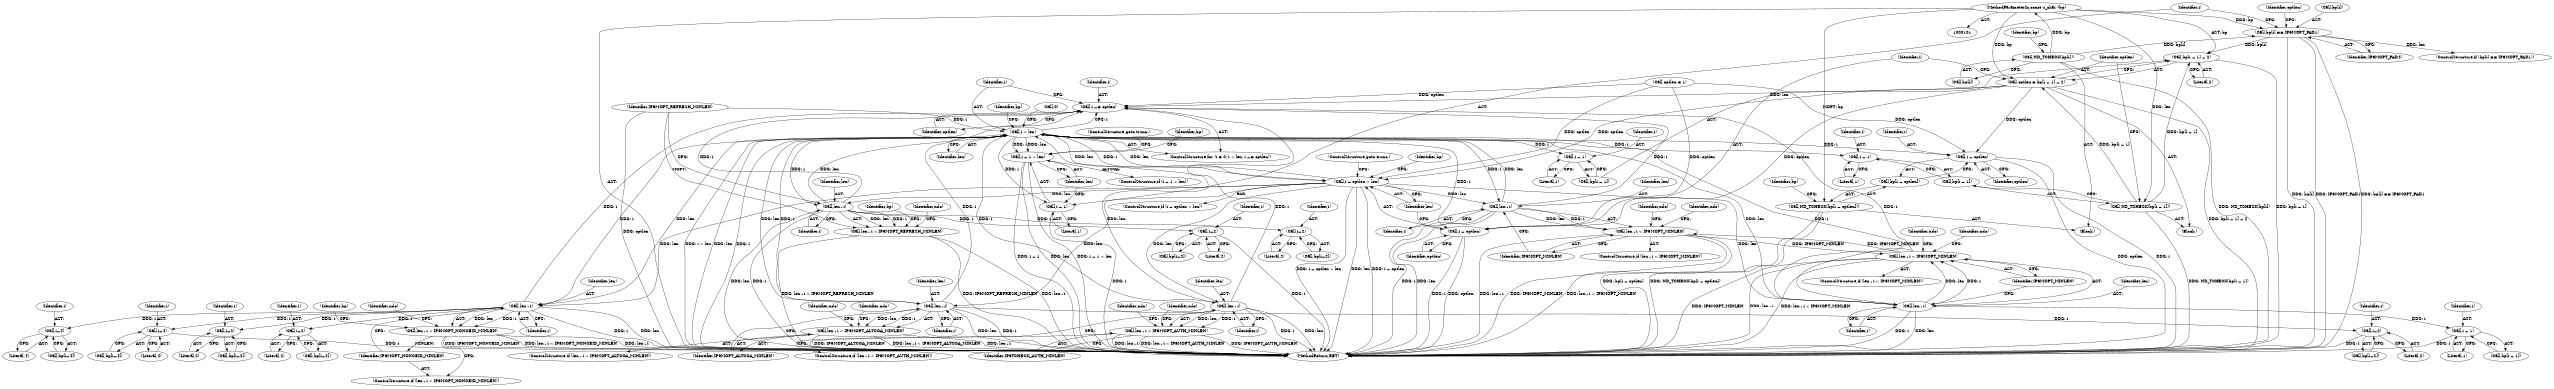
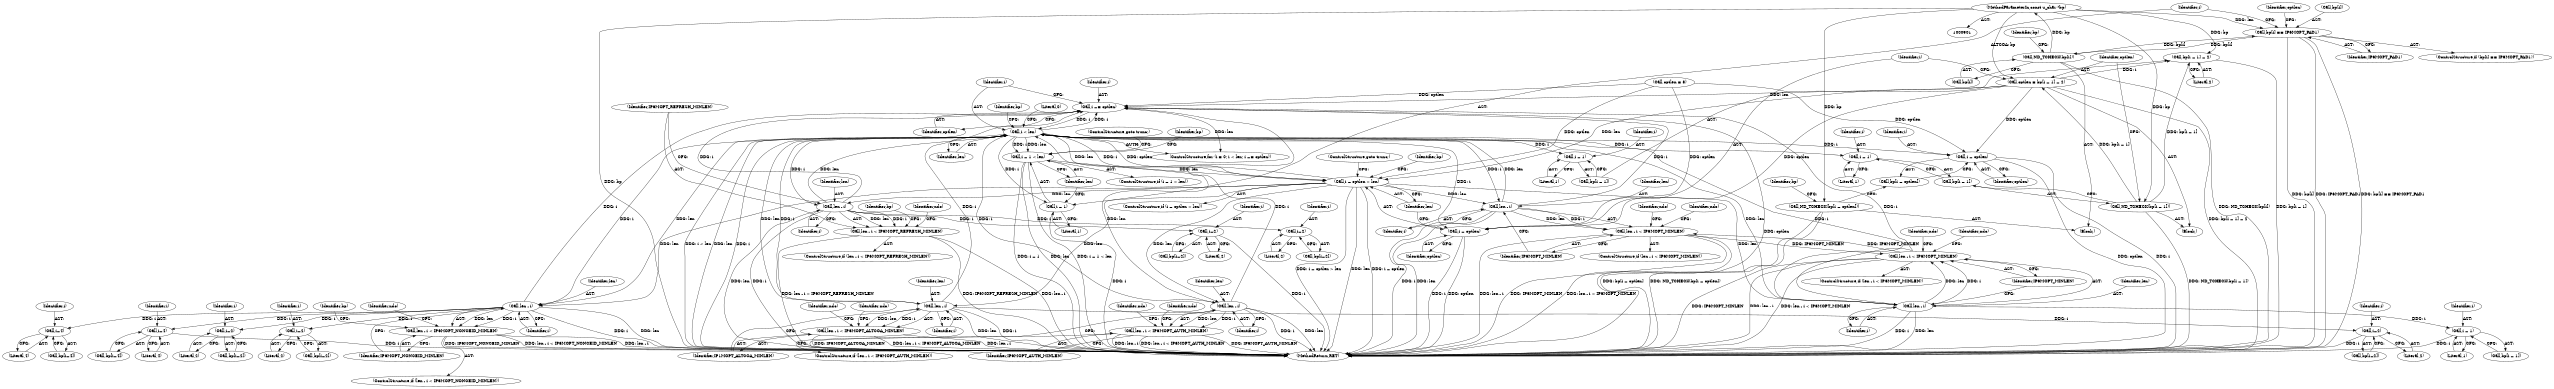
(2244, 20) -> (2244, 20)
(1962, 33) -> (1962, 33)
(2220, 33) -> (2220, 33)
(2003, 45) -> (2003, 45)
(2240, 45) -> (2168, 49)
(2416, 45) -> (2416, 45)
(2374, 58) -> (2374, 58)
(2130, 70) -> (2130, 70)
(2126, 74) -> none
(1670, 82) -> (1670, 82)
(1051, 107) -> (1051, 107)
(1833, 107) -> (1833, 107)
(2161, 107) -> (2161, 107)
(865, 111) -> (1066, 122)
(1101, 120) -> (1101, 120)
(1224, 132) -> (1224, 132)
(1611, 132) -> (1611, 132)
(1133, 145) -> (1133, 145)
(1139, 157) -> (1139, 157)
(680, 170) -> (680, 170)
(1112, 170) -> (1112, 170)
none -> (1193, 172)
(613, 182) -> (613, 182)
(1856, 190) -> none
(1242, 194) -> (1242, 194)
(1873, 194) -> (1873, 194)
none -> (868, 257)
(663, 332) -> (1720, 132)
(425, 344) -> (425, 344)
(470, 356) -> (470, 356)
(590, 356) -> none
(733, 356) -> (733, 356)
(1024, 356) -> (1024, 356)
(418, 368) -> (403, 341)
